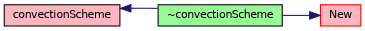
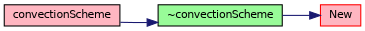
(144, 8) -> (134, 23)
